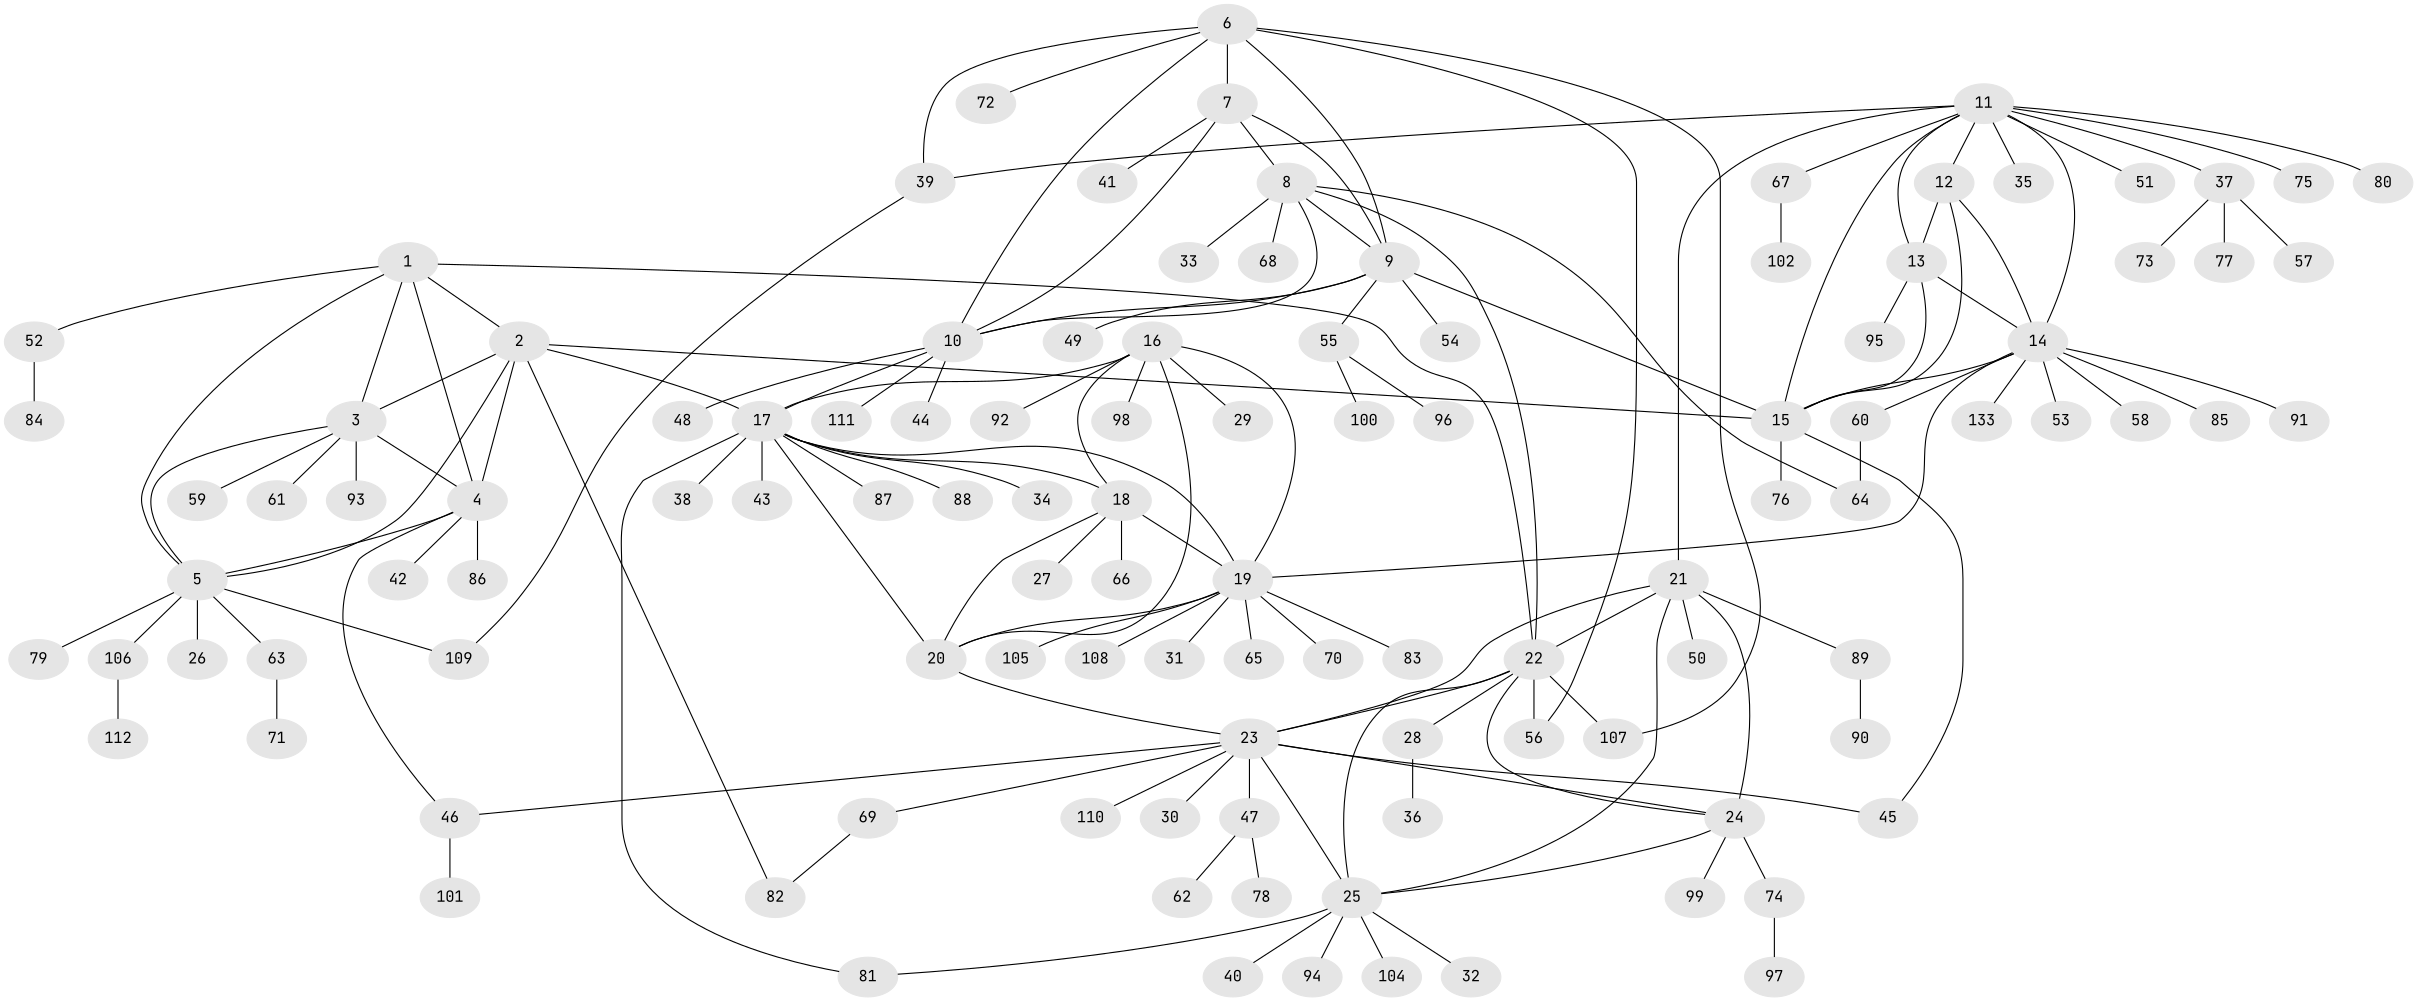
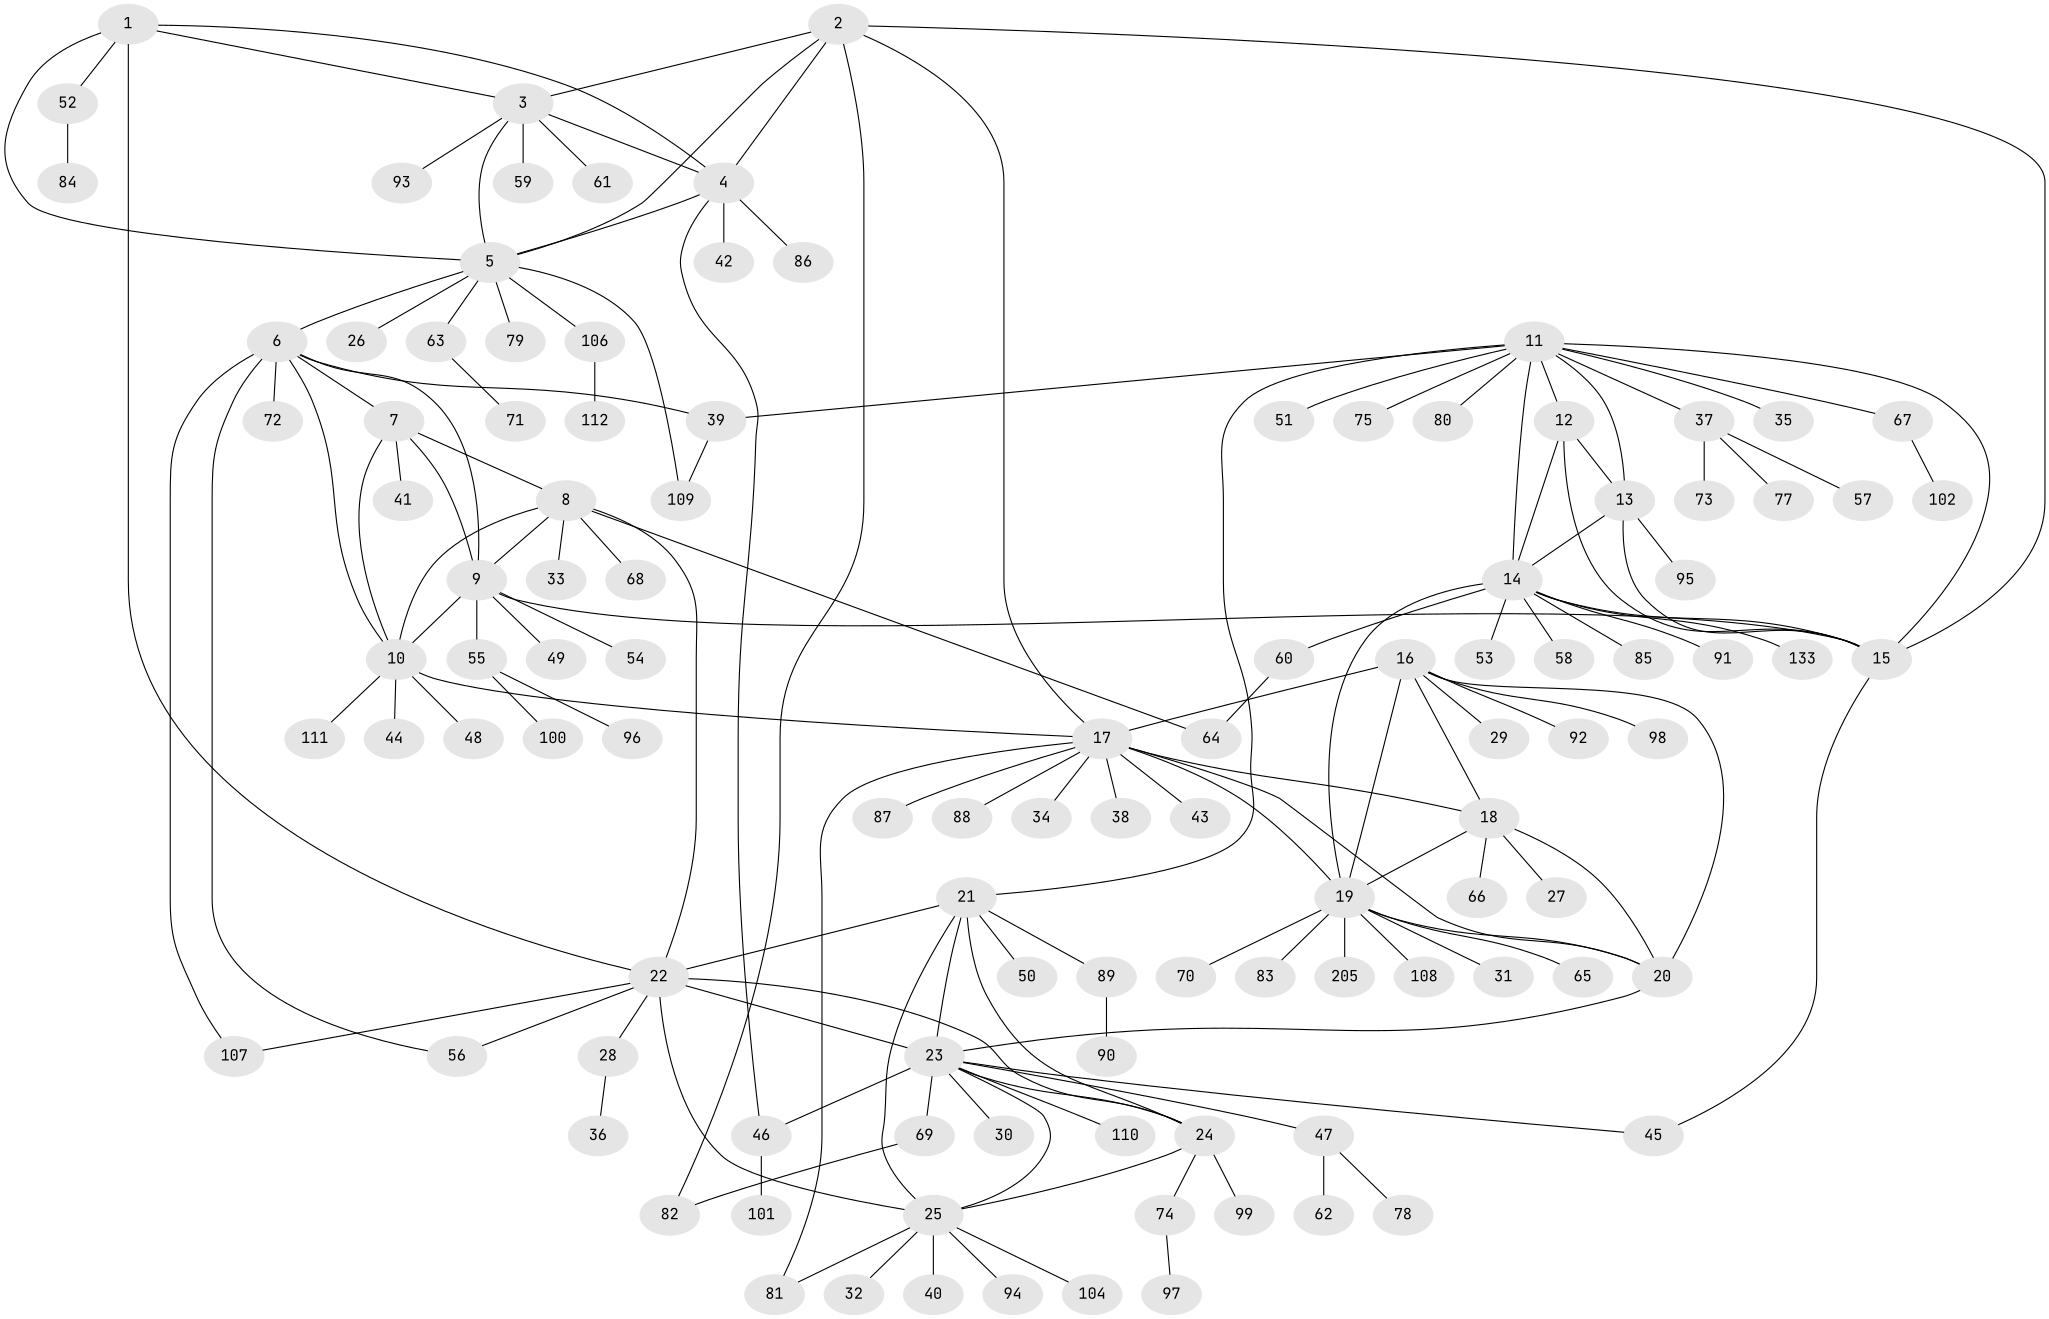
none -> (381, 298)
(464, 302) -> none
(1781, 501) -> none
(1016, 659) -> (1345, 977)
